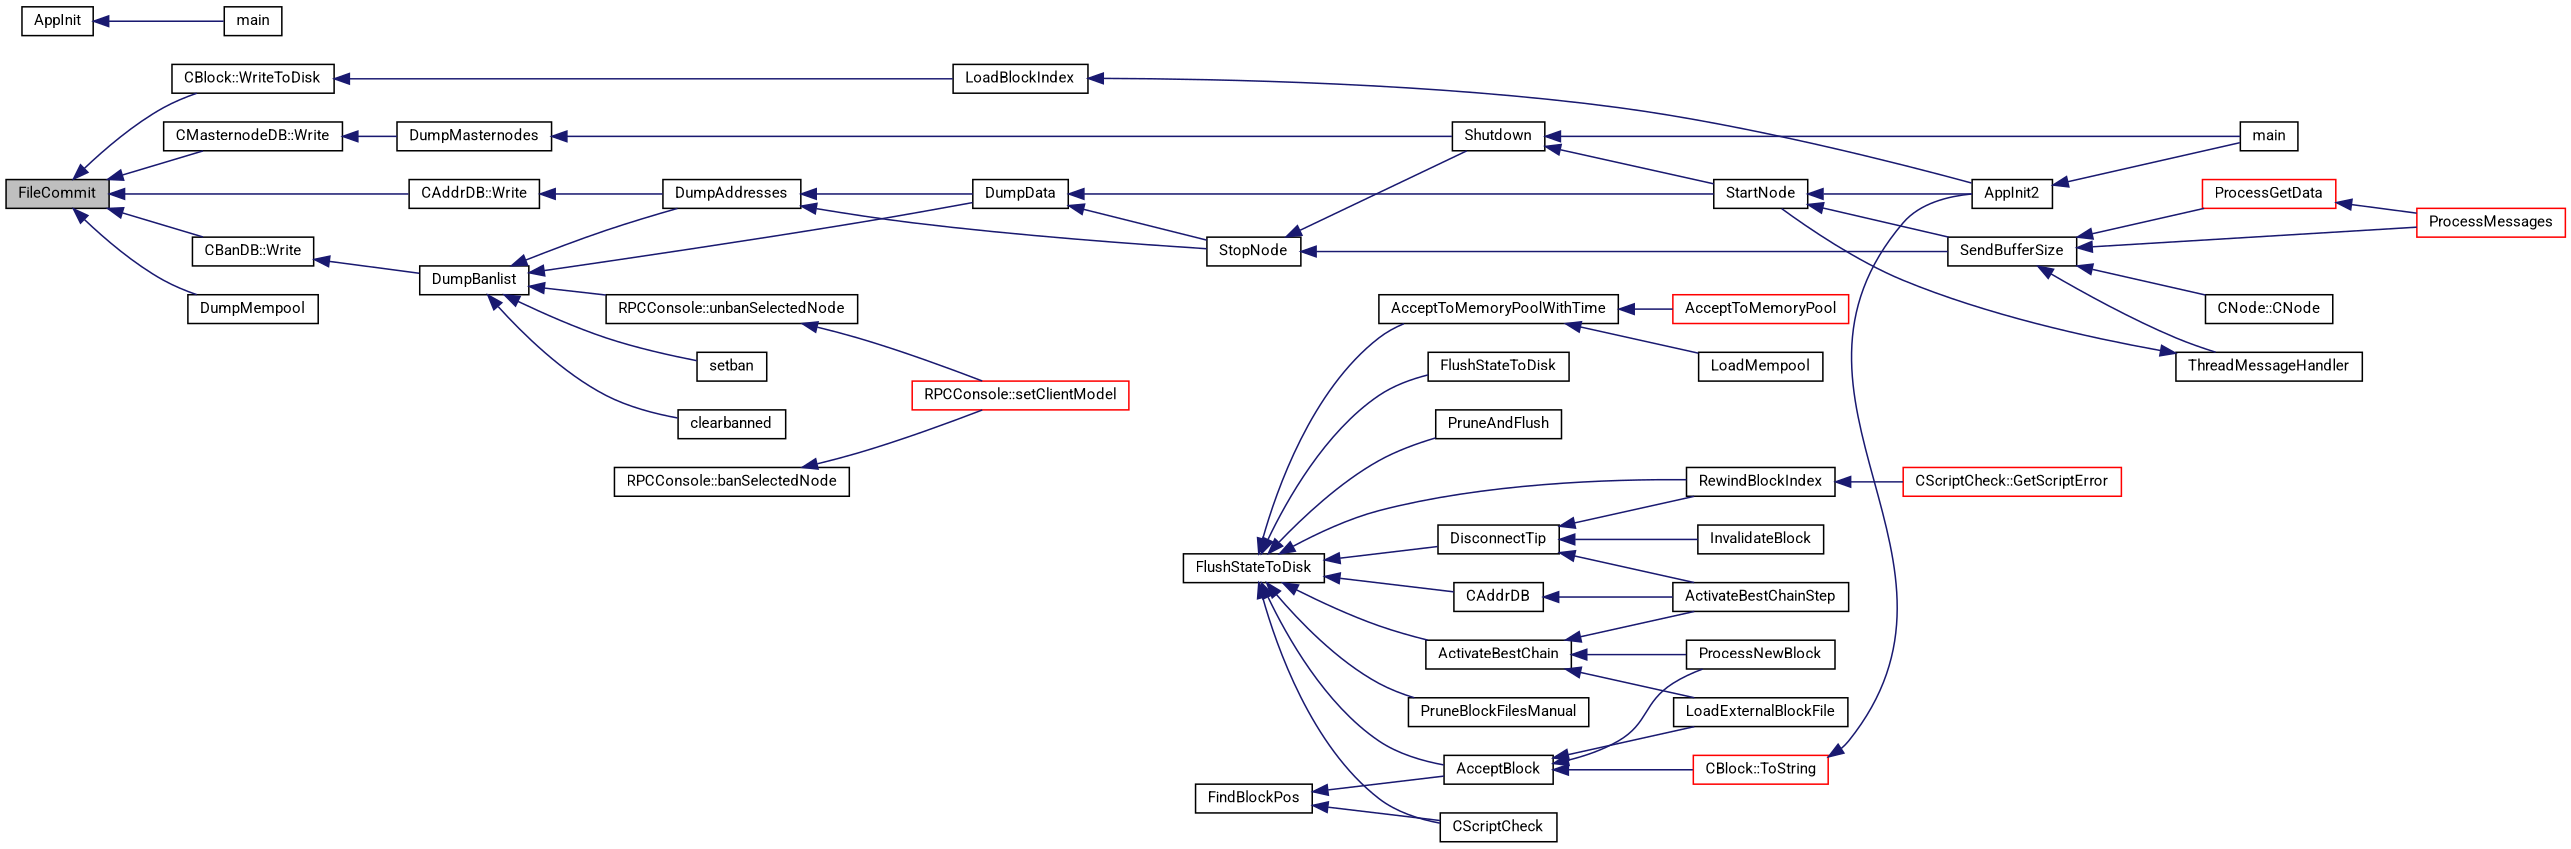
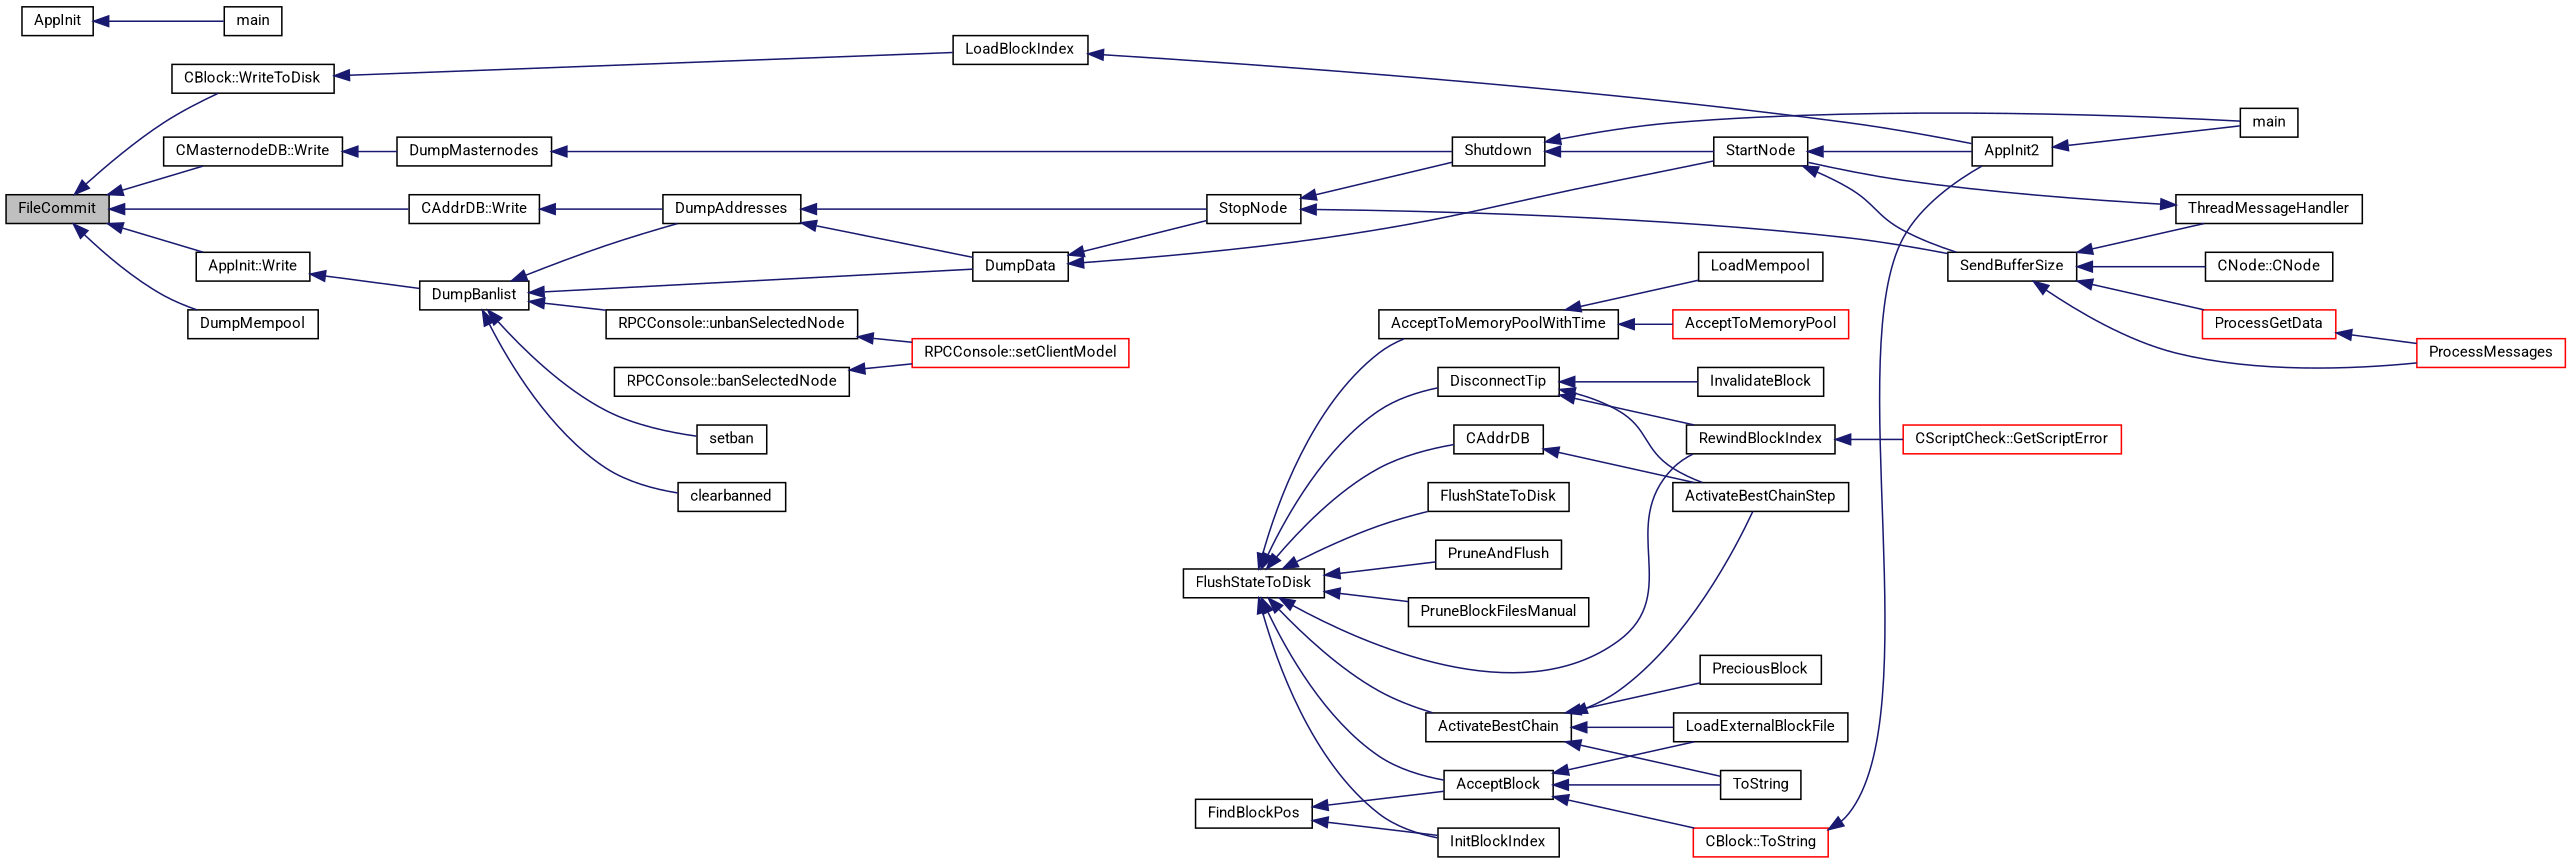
(253, 252) -> (253, 267)
(1761, 655) -> (1761, 785)
none -> (1761, 670)
(1499, 827) -> (1499, 842)
